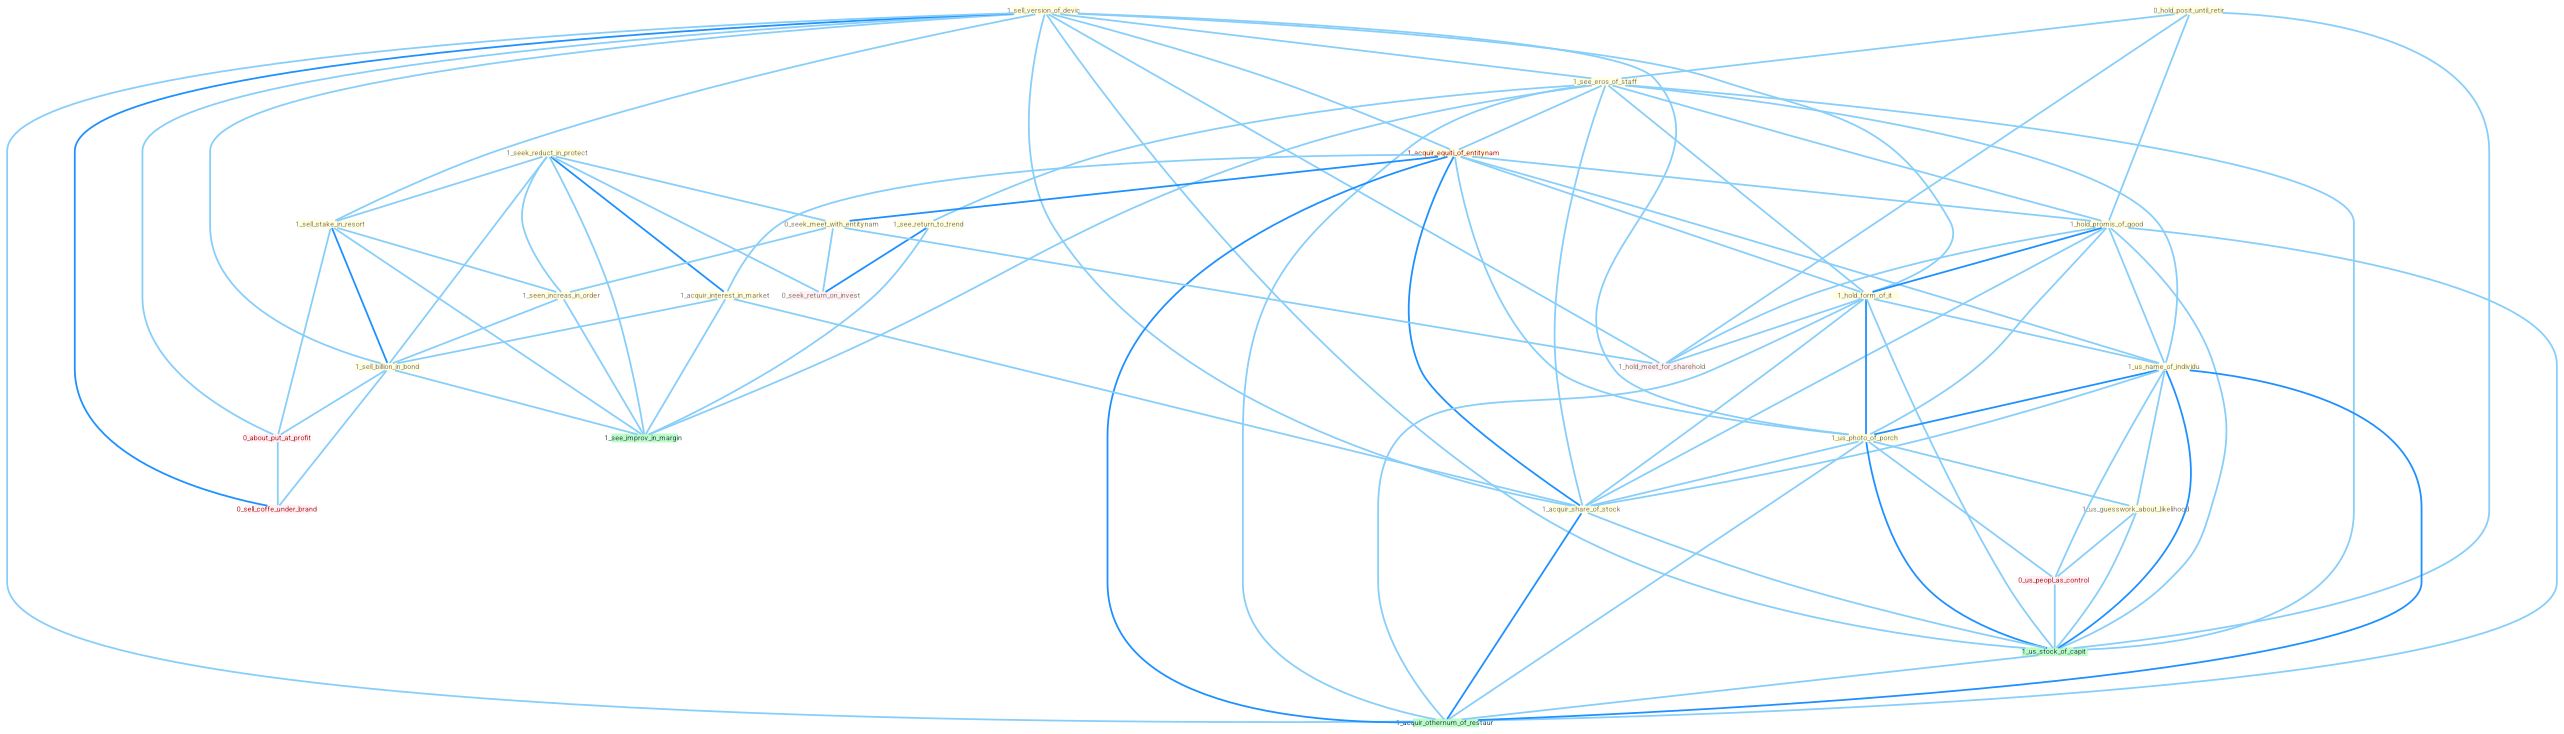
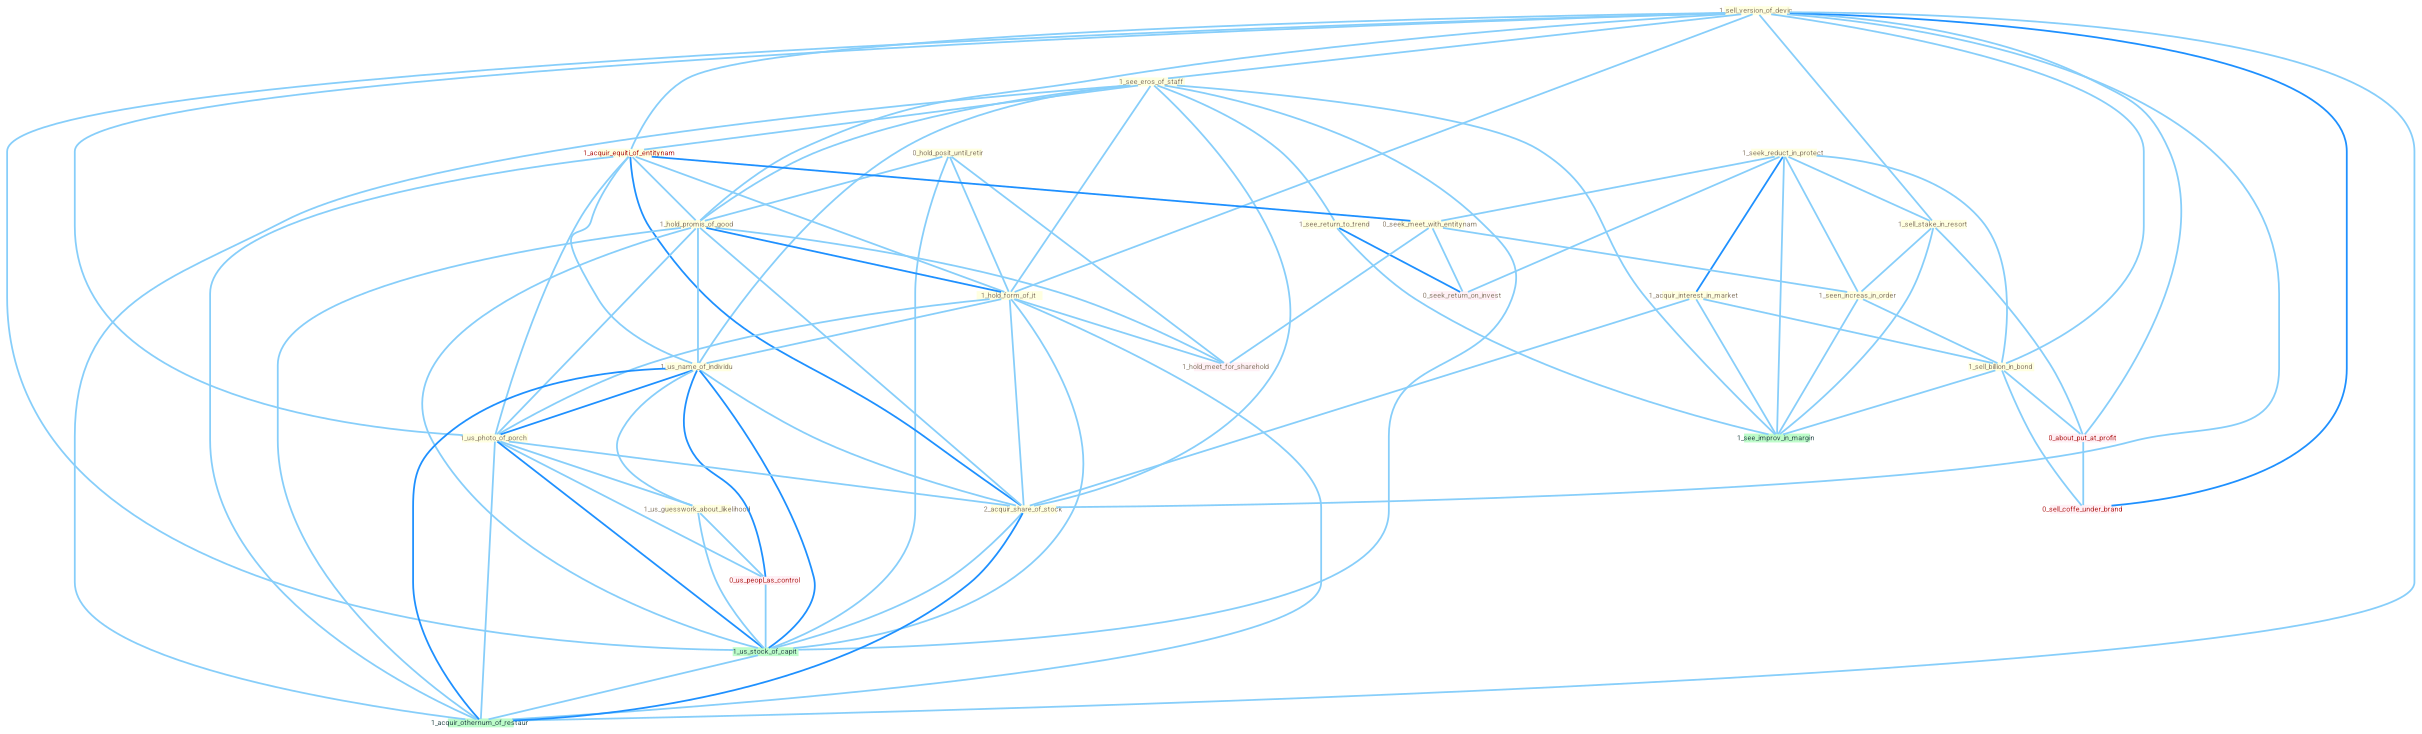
(1898, 46) -> (979, 224)
(1018, 172) -> none
(1339, 180) -> (1197, 64)
(360, 296) -> none
(1866, 370) -> (736, 340)
(1108, 460) -> (210, 349)
(2106, 472) -> (725, 482)
(1583, 509) -> (1024, 509)
